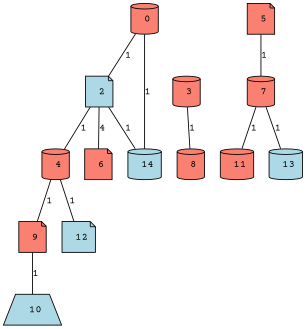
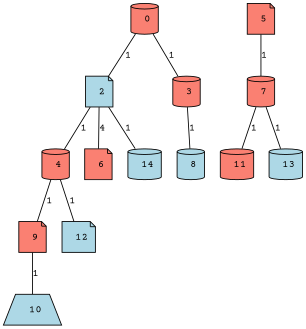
(145, 92) -> (165, 55)
(191, 164) -> (191, 164)
